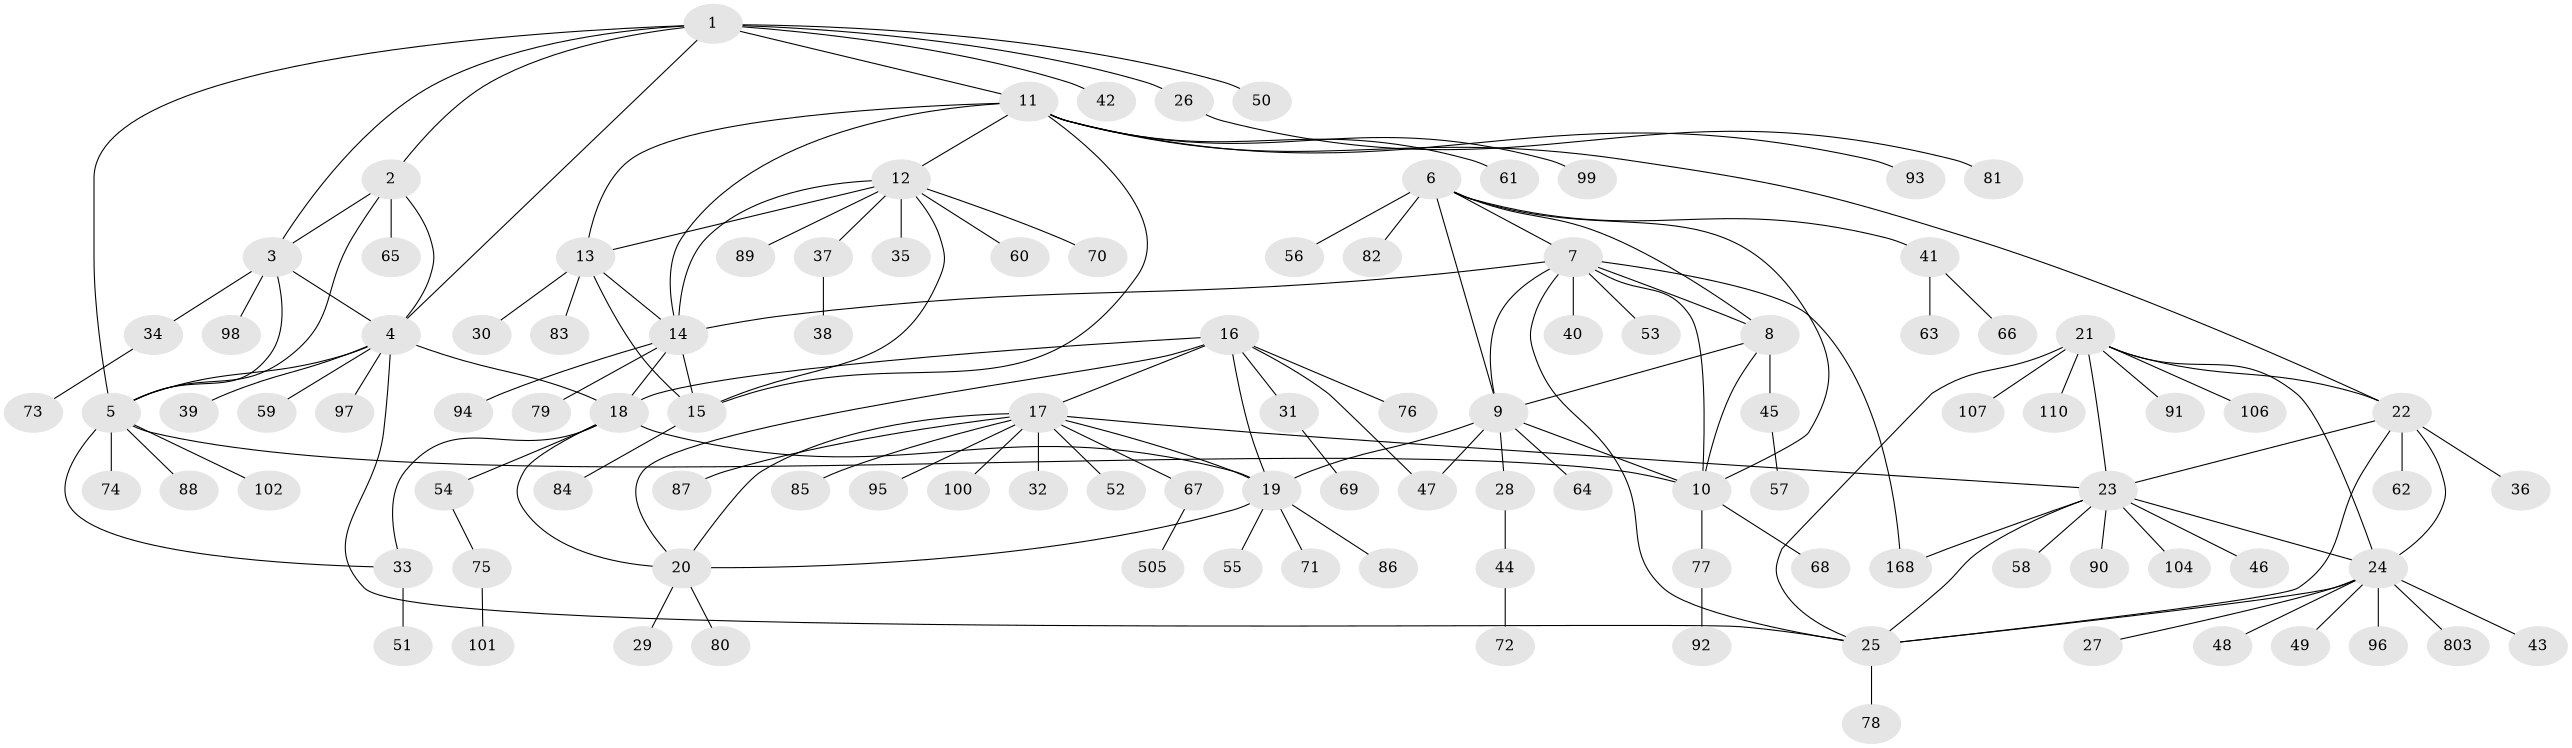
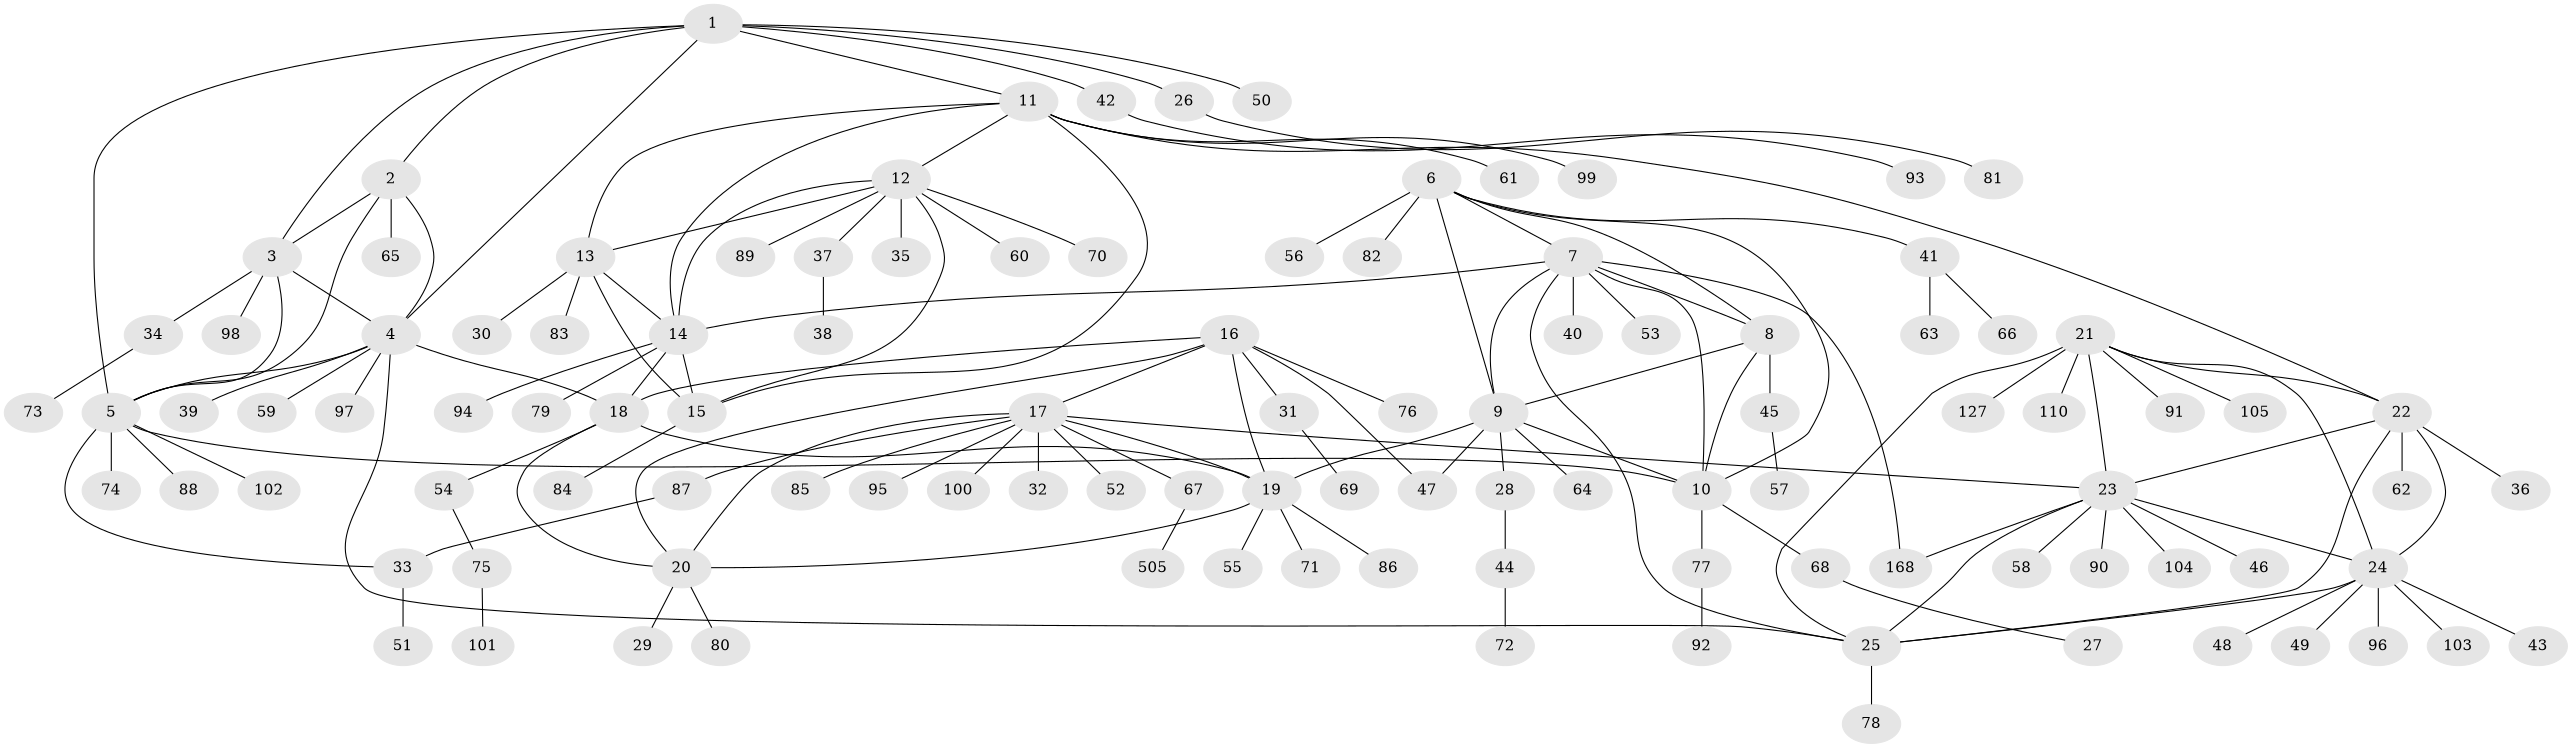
(1514, 140) -> (1510, 143)
(1973, 413) -> (1973, 413)
(2255, 413) -> (2255, 413)
(457, 440) -> (551, 522)
(2238, 613) -> (1953, 615)
(2458, 646) -> (2458, 646)
